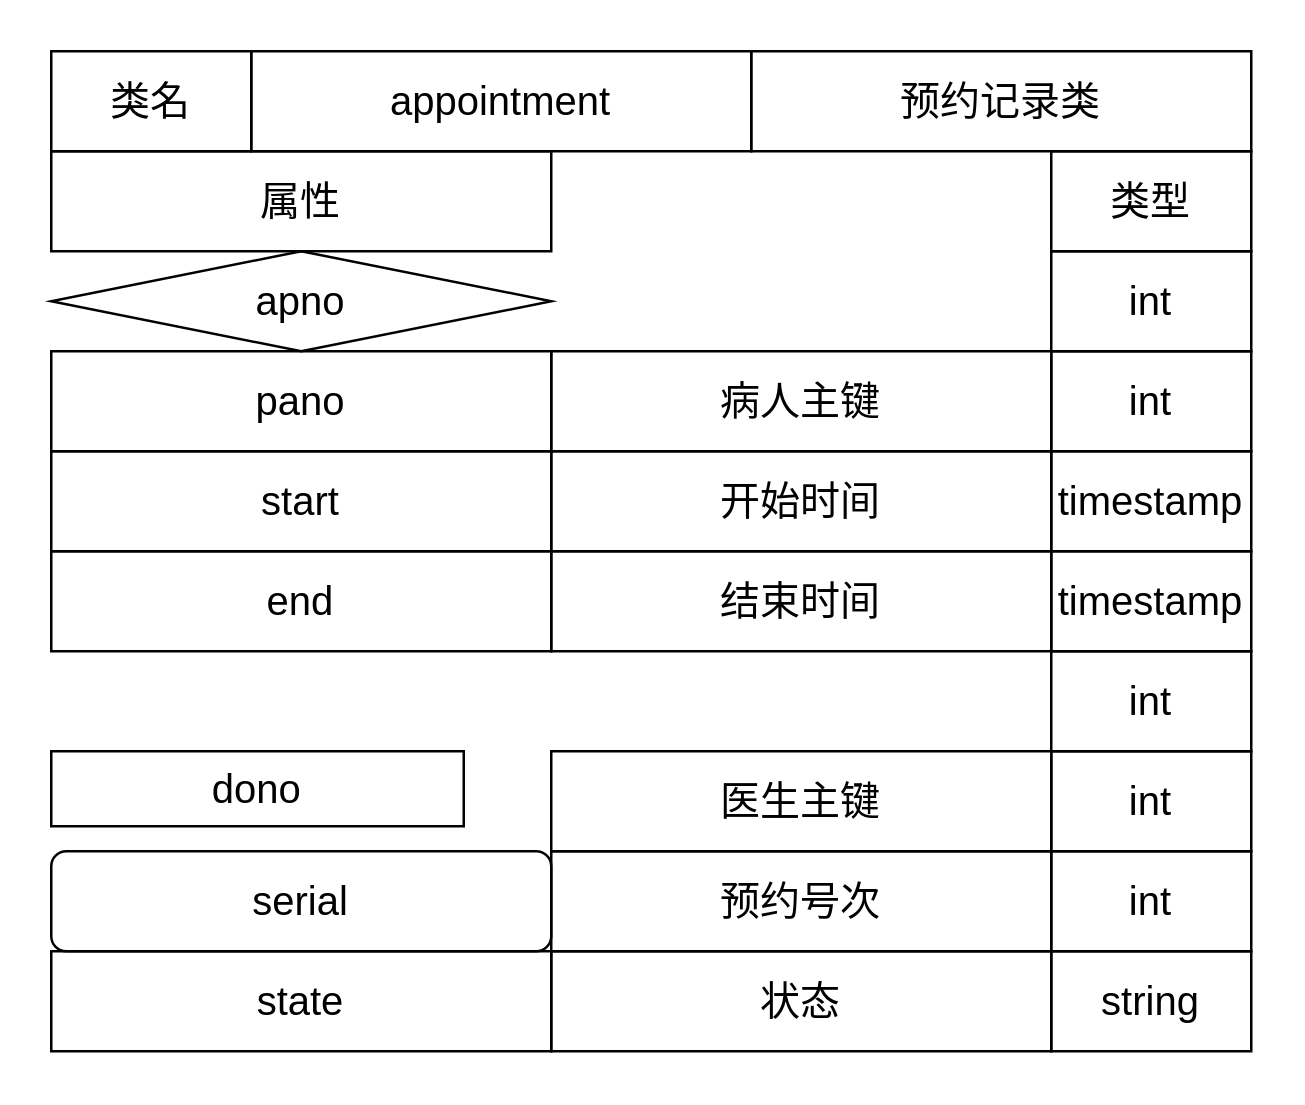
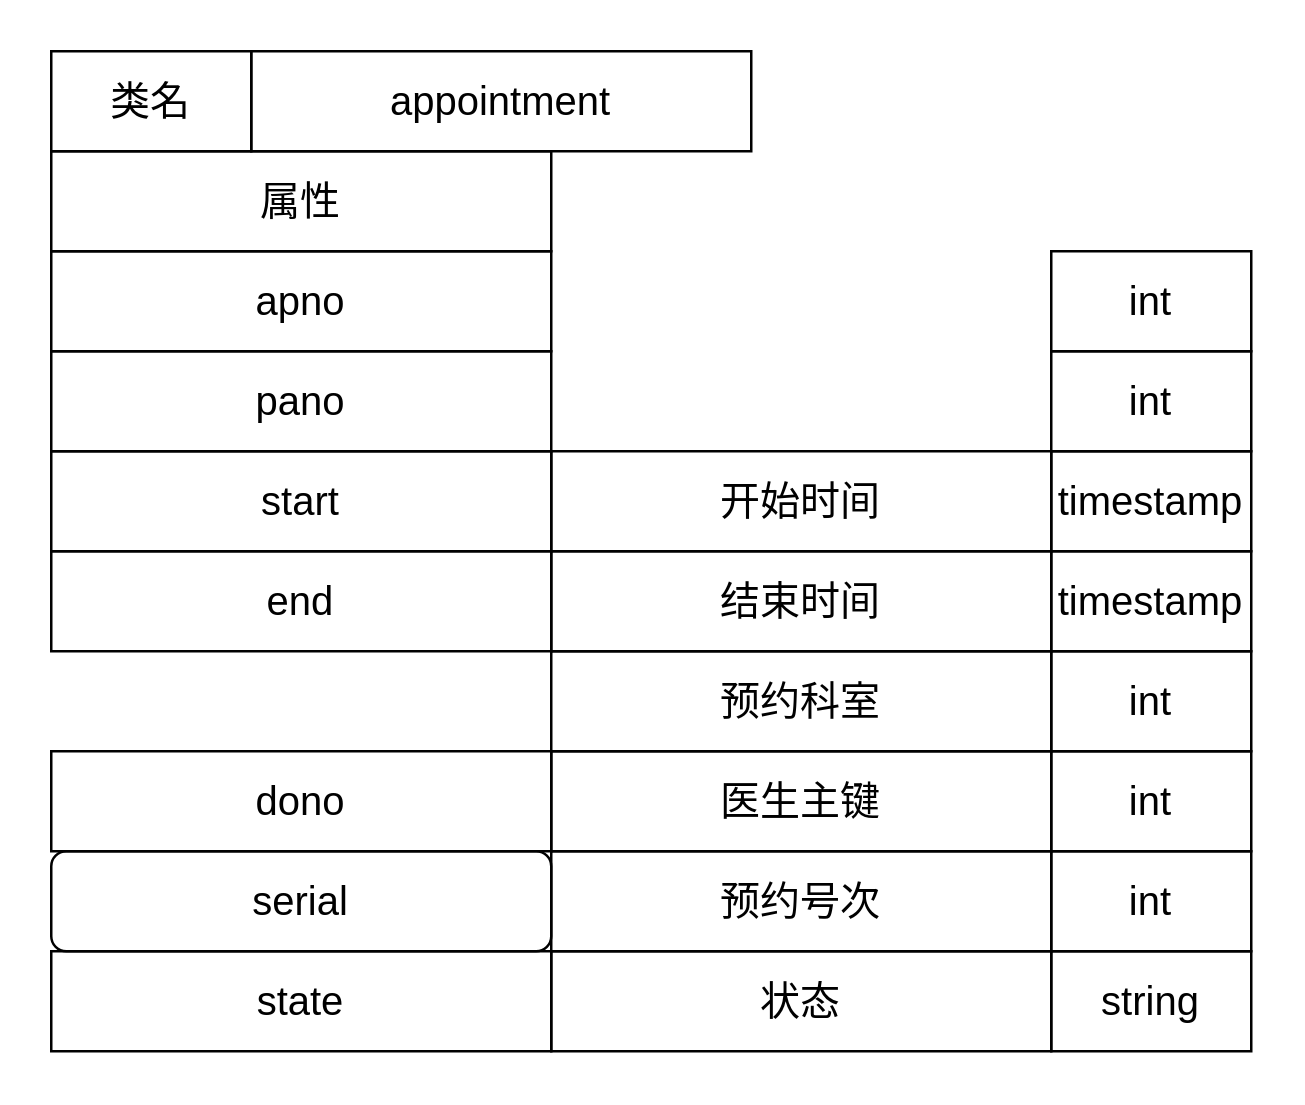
(1001, 101) -> none
(1151, 201) -> none
(301, 301) -> (301, 301)
(801, 401) -> none
none -> (801, 701)
(258, 789) -> (301, 801)
